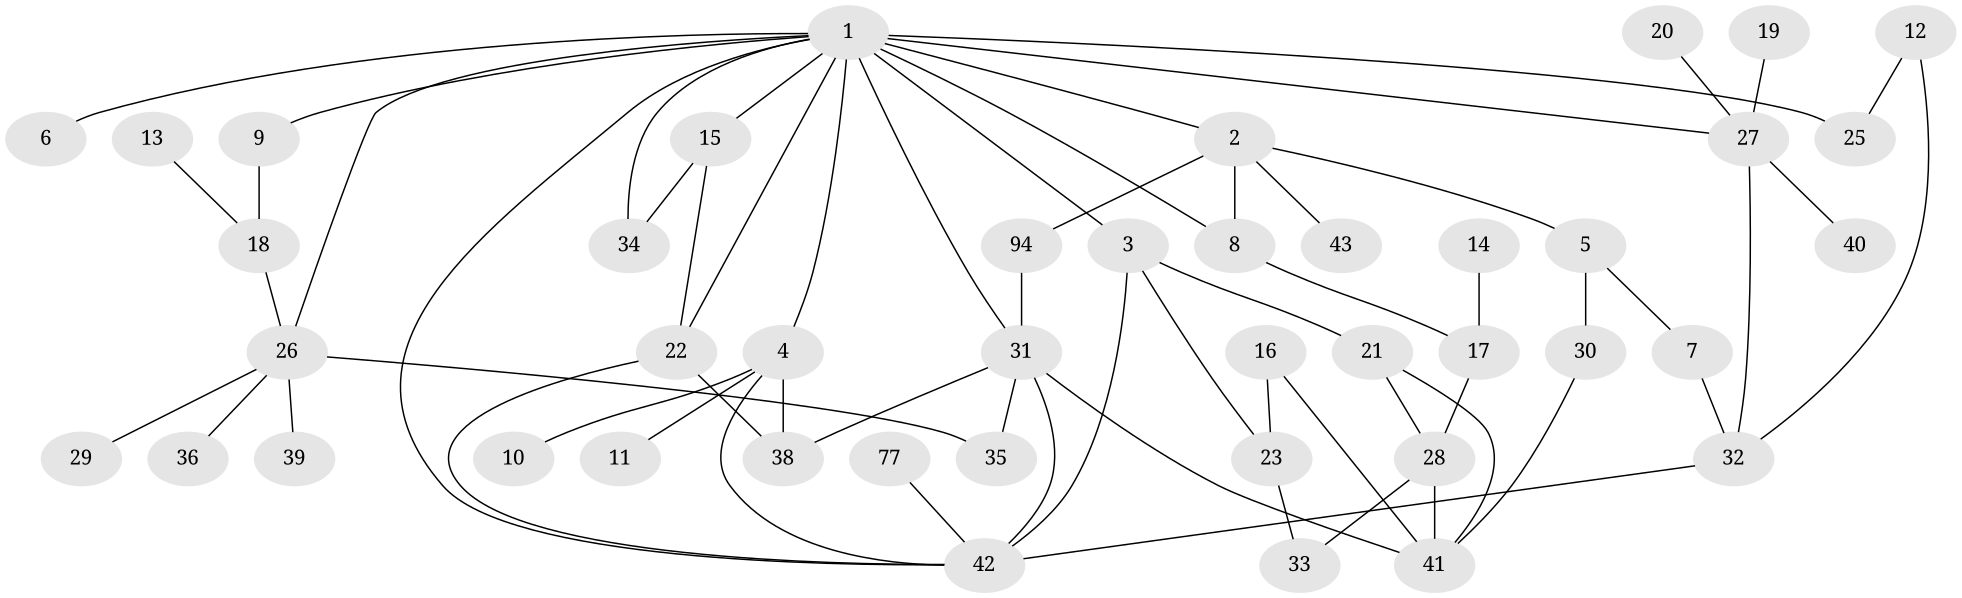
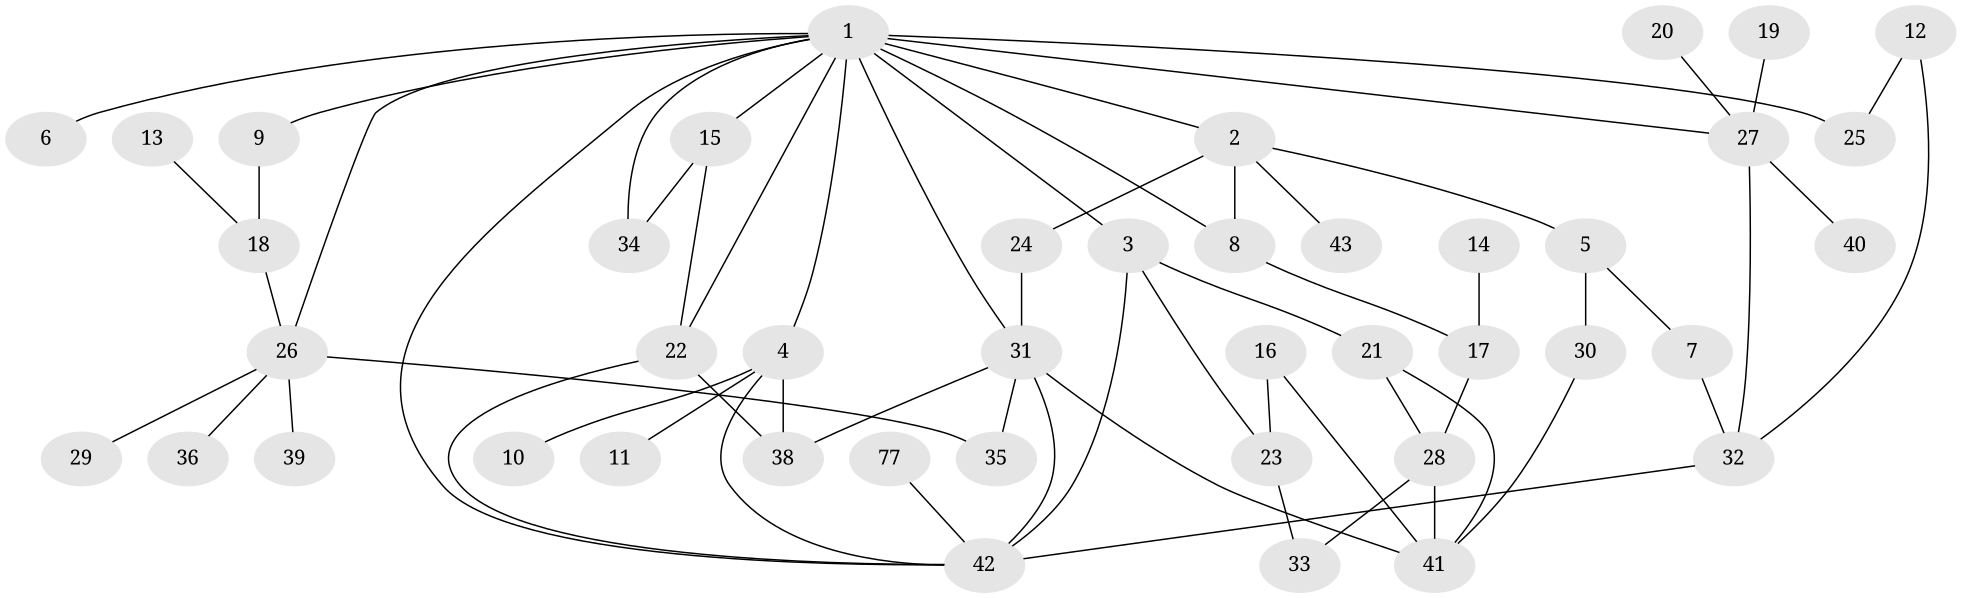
(1022, 246) -> (1022, 246)
